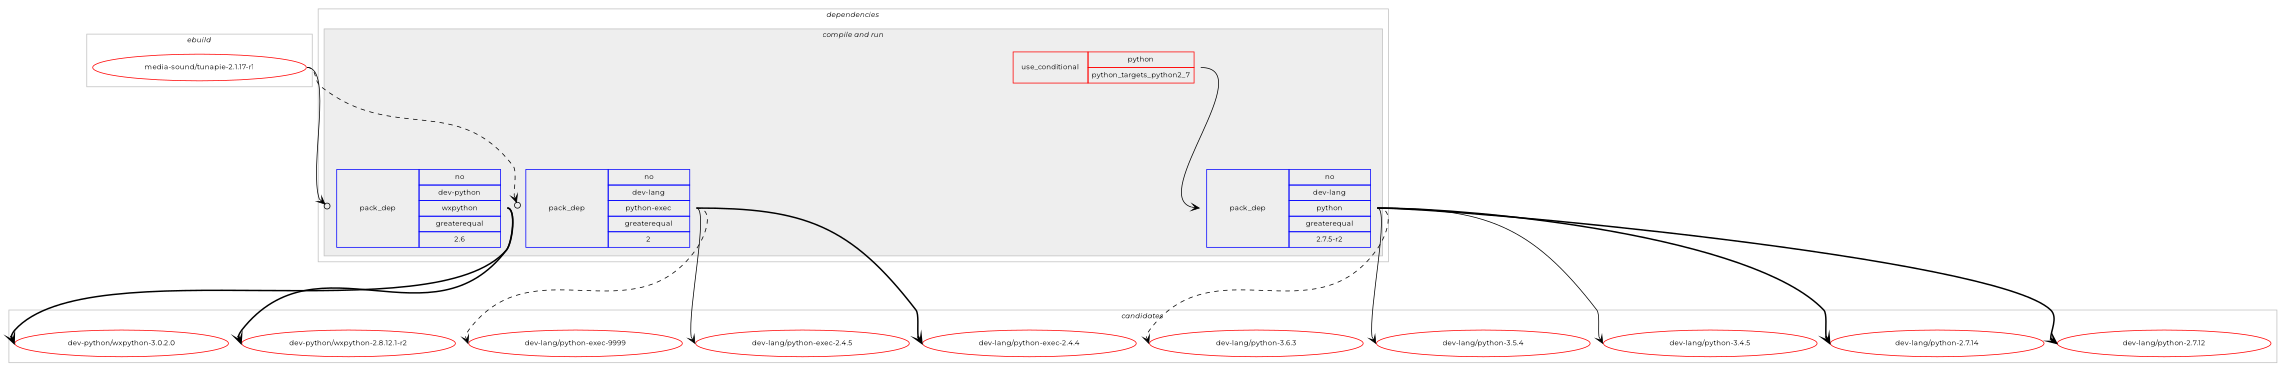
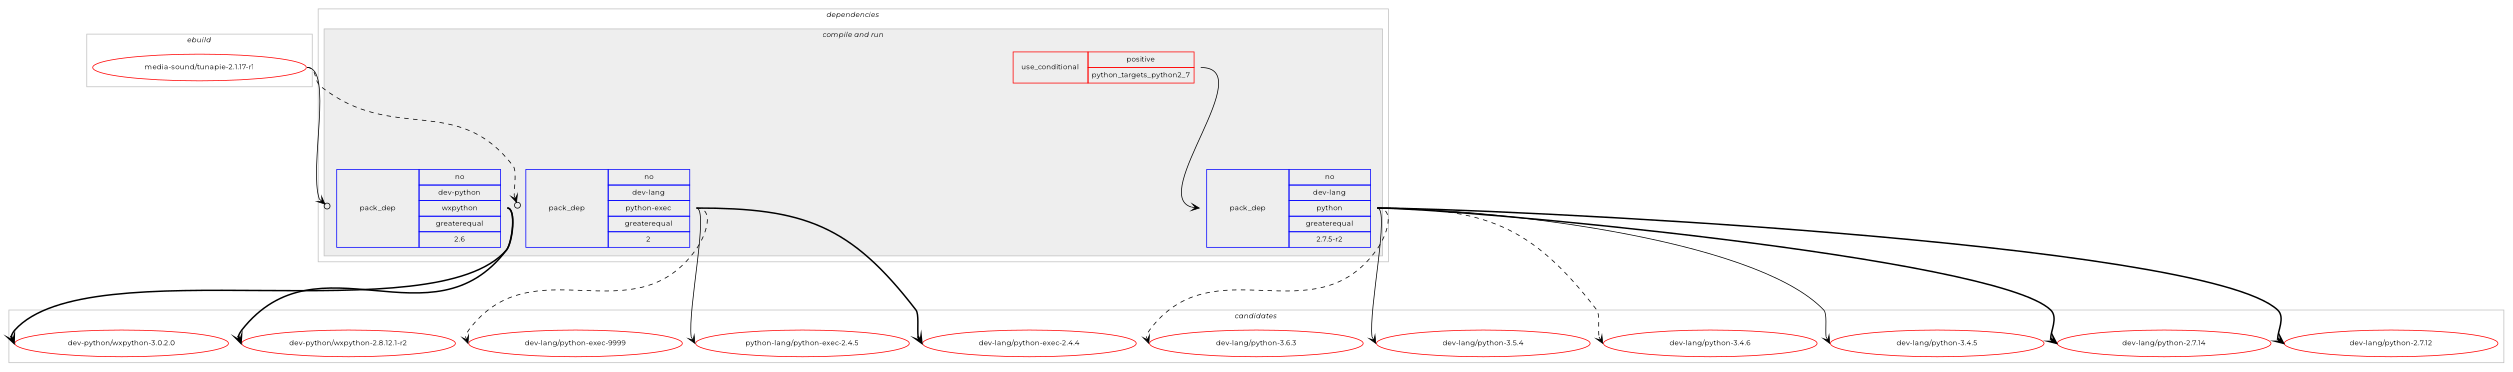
(1141, 59) -> (1141, 59)
(802, 343) -> (802, 343)
none -> (1710, 343)
